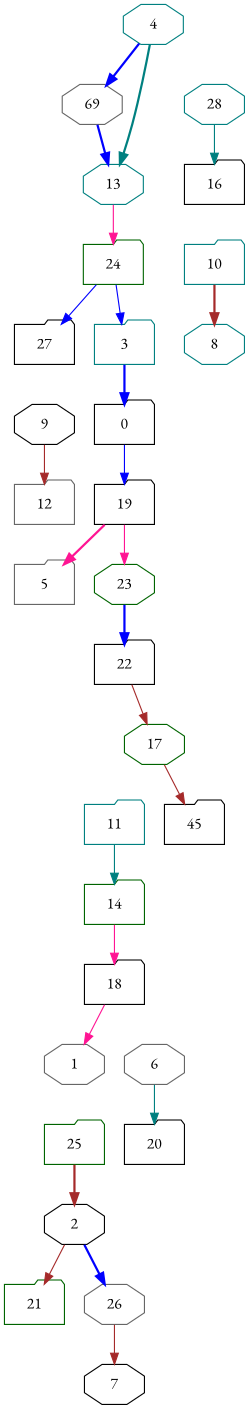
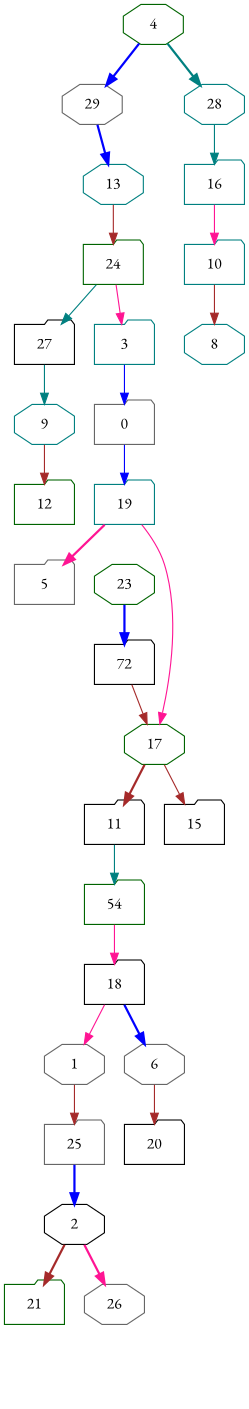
(153, 24) -> (153, 24)
(138, 100) -> (180, 60)
(92, 104) -> (92, 104)
(214, 184) -> (214, 184)
(113, 219) -> (113, 219)
none -> (214, 219)
(118, 299) -> (118, 299)
(214, 299) -> (214, 299)
(83, 300) -> (83, 300)
none -> (44, 379)
(124, 379) -> (124, 379)
(44, 424) -> (44, 424)
(124, 424) -> (124, 424)
(44, 504) -> (44, 504)
(124, 504) -> (124, 504)
(124, 539) -> (172, 616)
(124, 664) -> (124, 664)
none -> (137, 779)
(114, 824) -> (114, 824)
(194, 824) -> (194, 824)
(114, 904) -> (114, 904)
none -> (132, 1019)
none -> (74, 1099)
(154, 1099) -> (154, 1099)
(74, 1144) -> (74, 1144)
(74, 1179) -> (74, 1179)
(57, 1259) -> (57, 1259)
(92, 1259) -> (92, 1259)
(114, 1384) -> none
